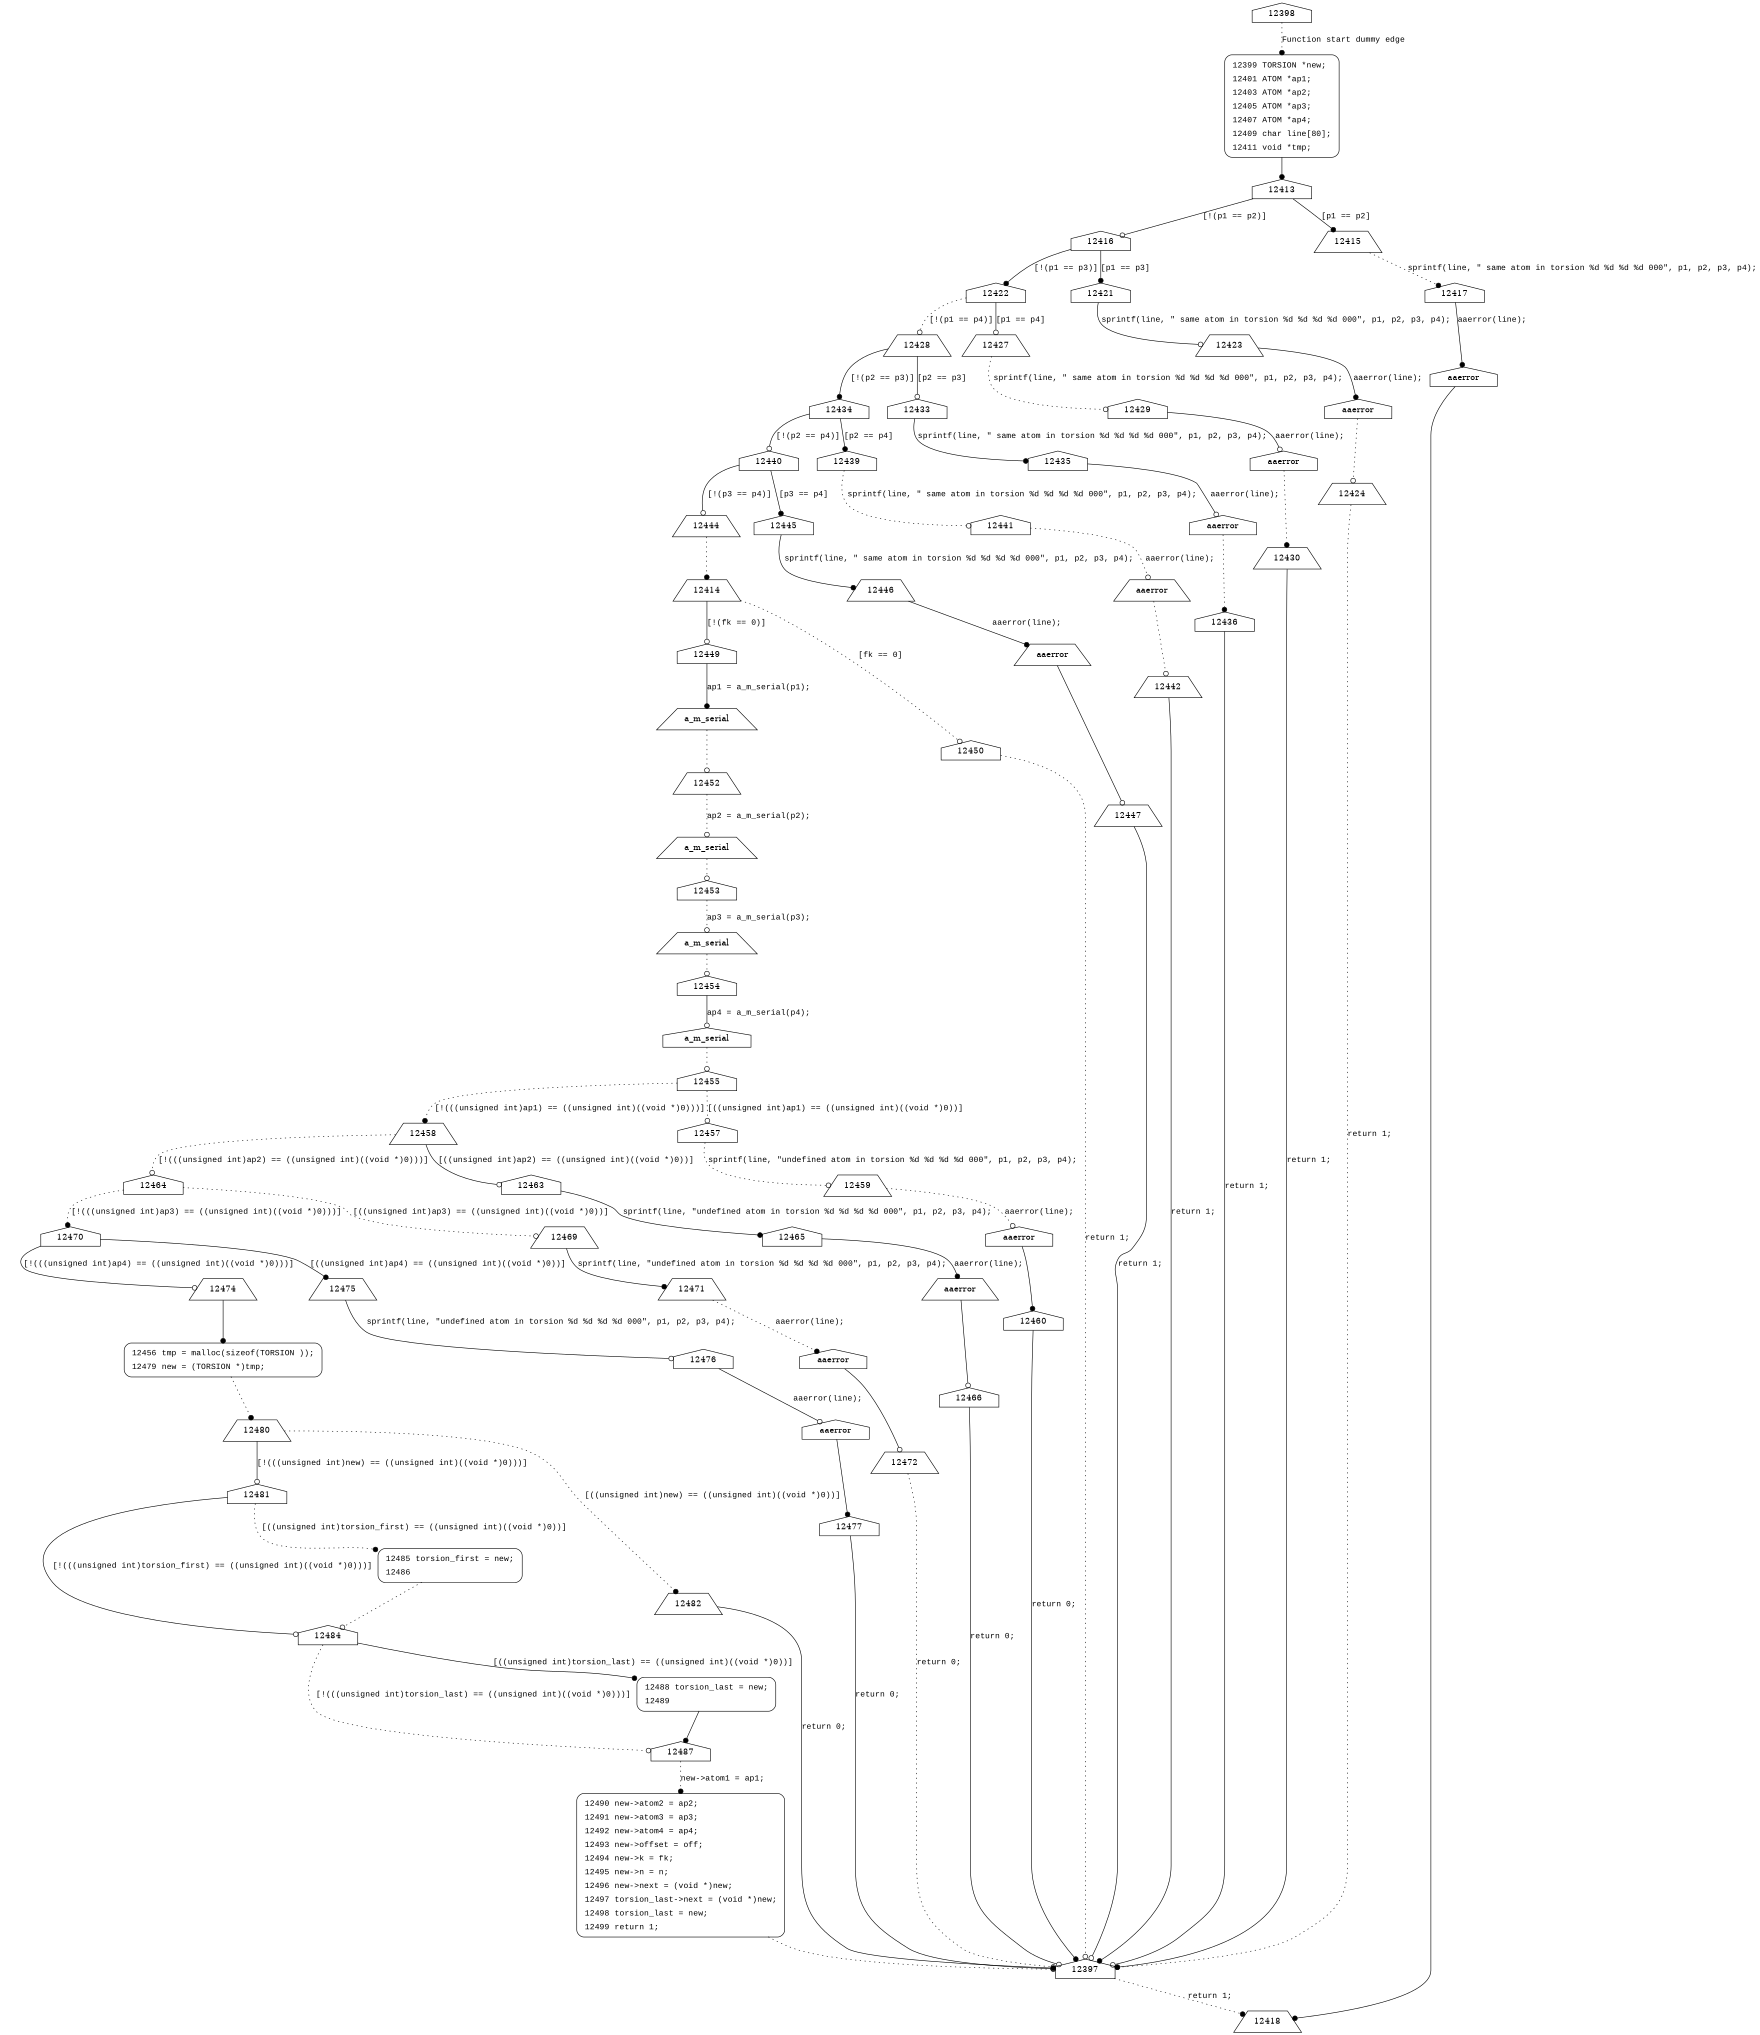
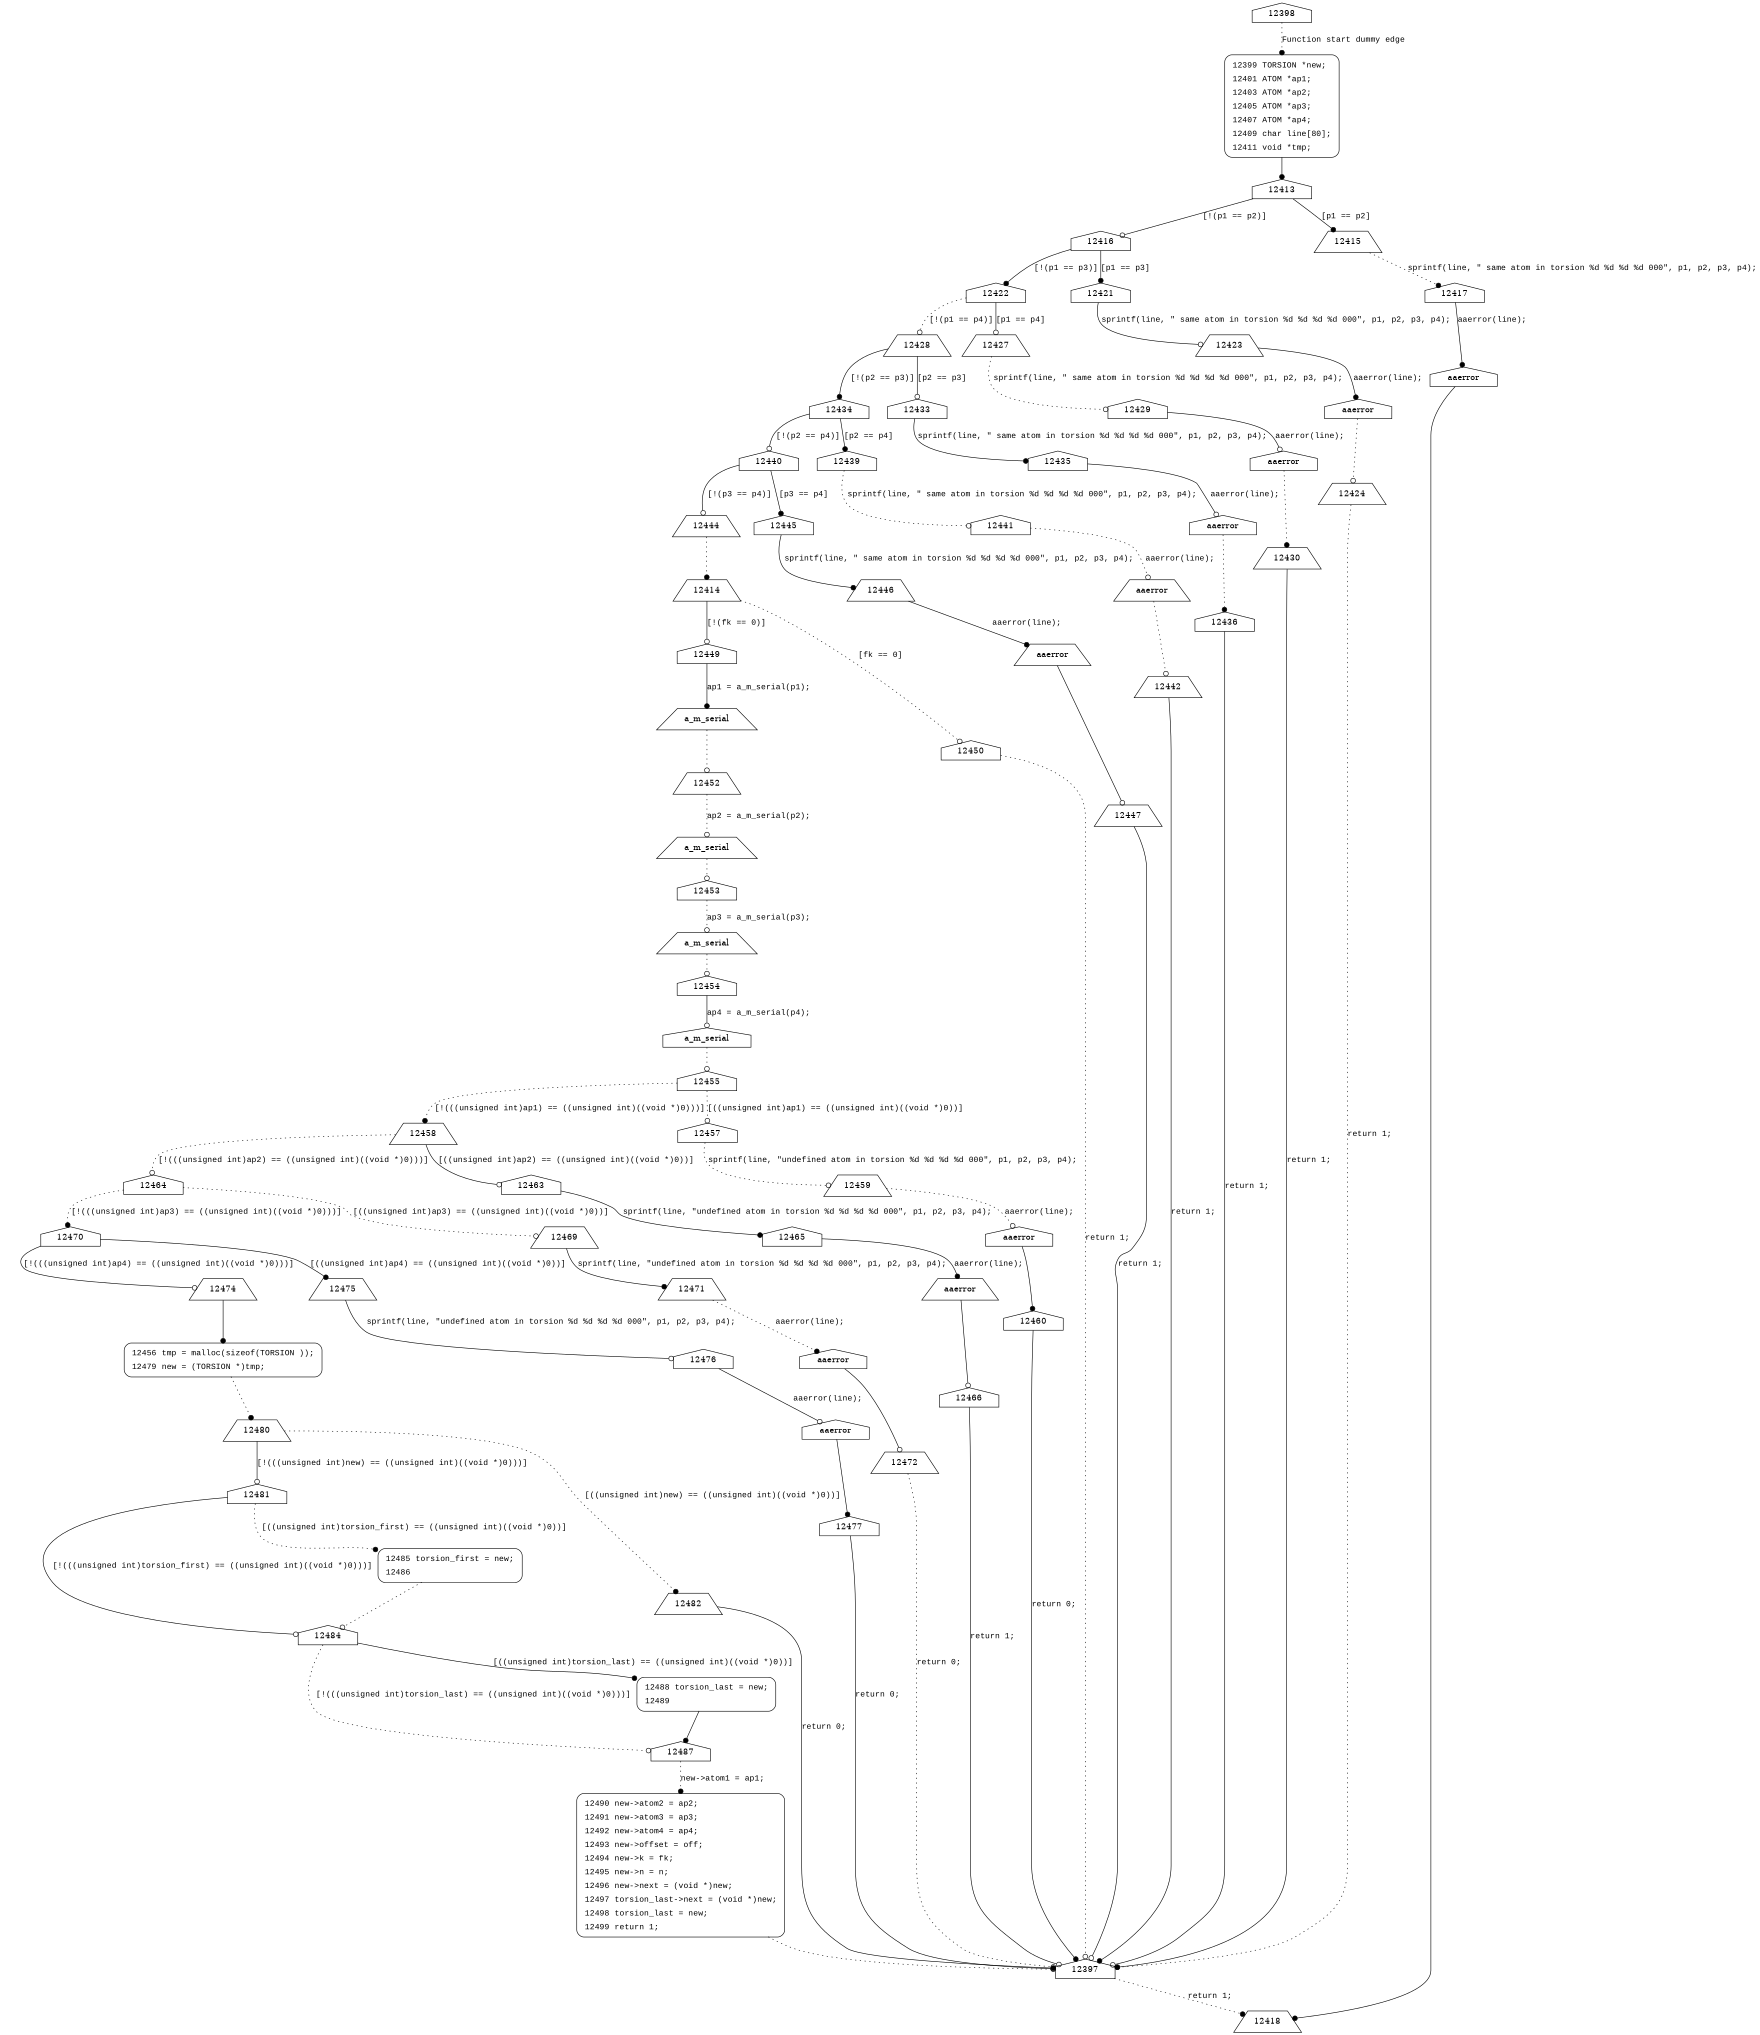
(993, 1636) -> (993, 1636)
